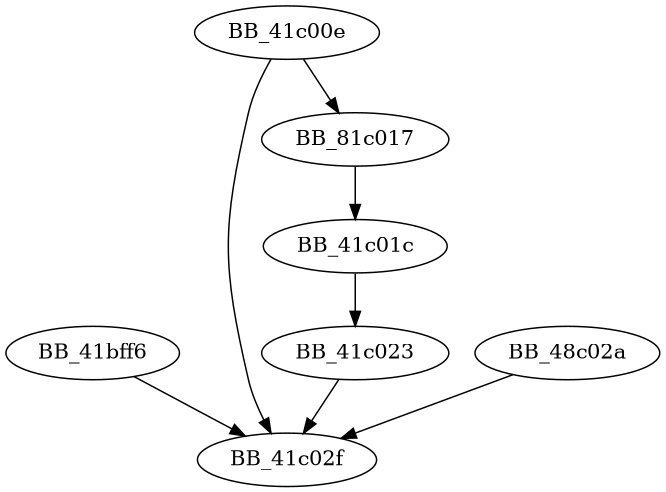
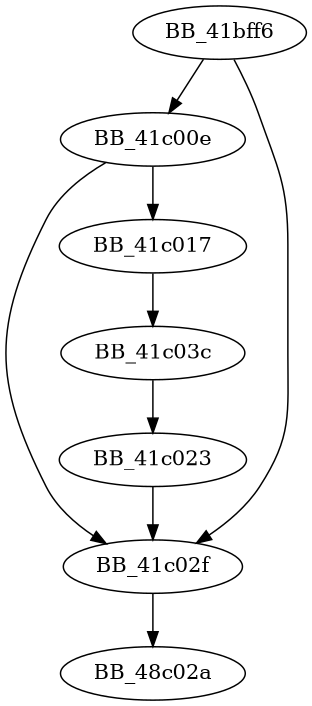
none -> (190, 80)
(355, 139) -> (153, 246)
(355, 246) -> (153, 353)
(434, 404) -> (153, 613)
